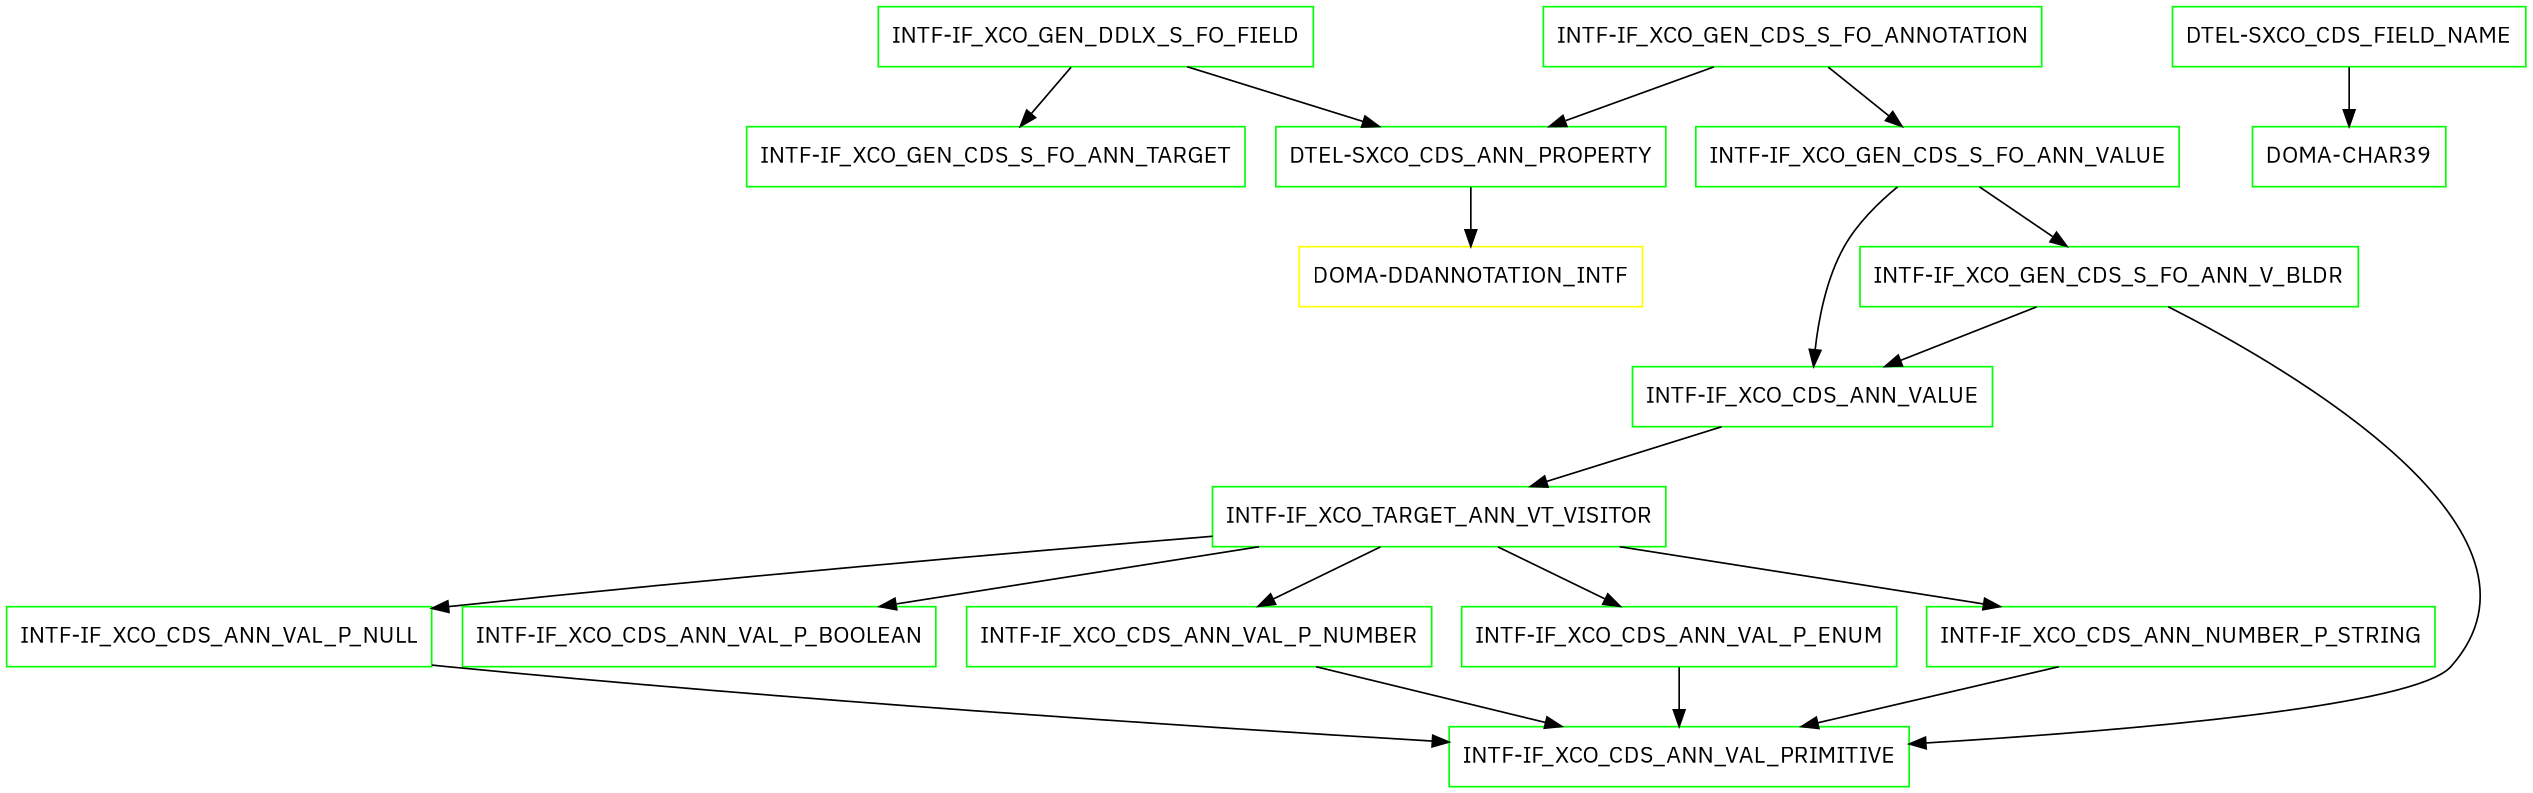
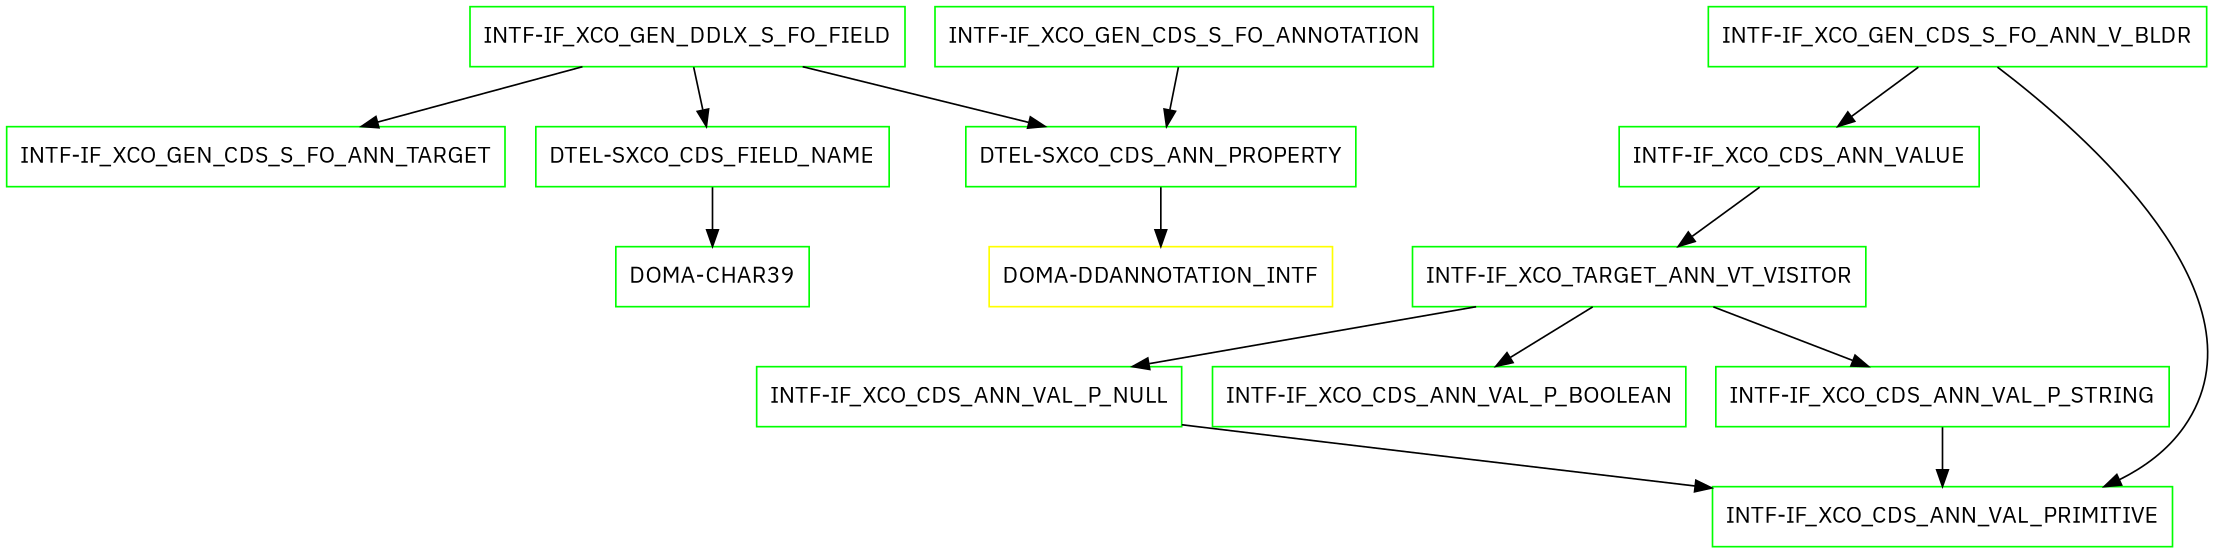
none -> (698, 88)
(1938, 157) -> none
(1199, 637) -> none
(1679, 637) -> none
(2181, 637) -> (1942, 397)
